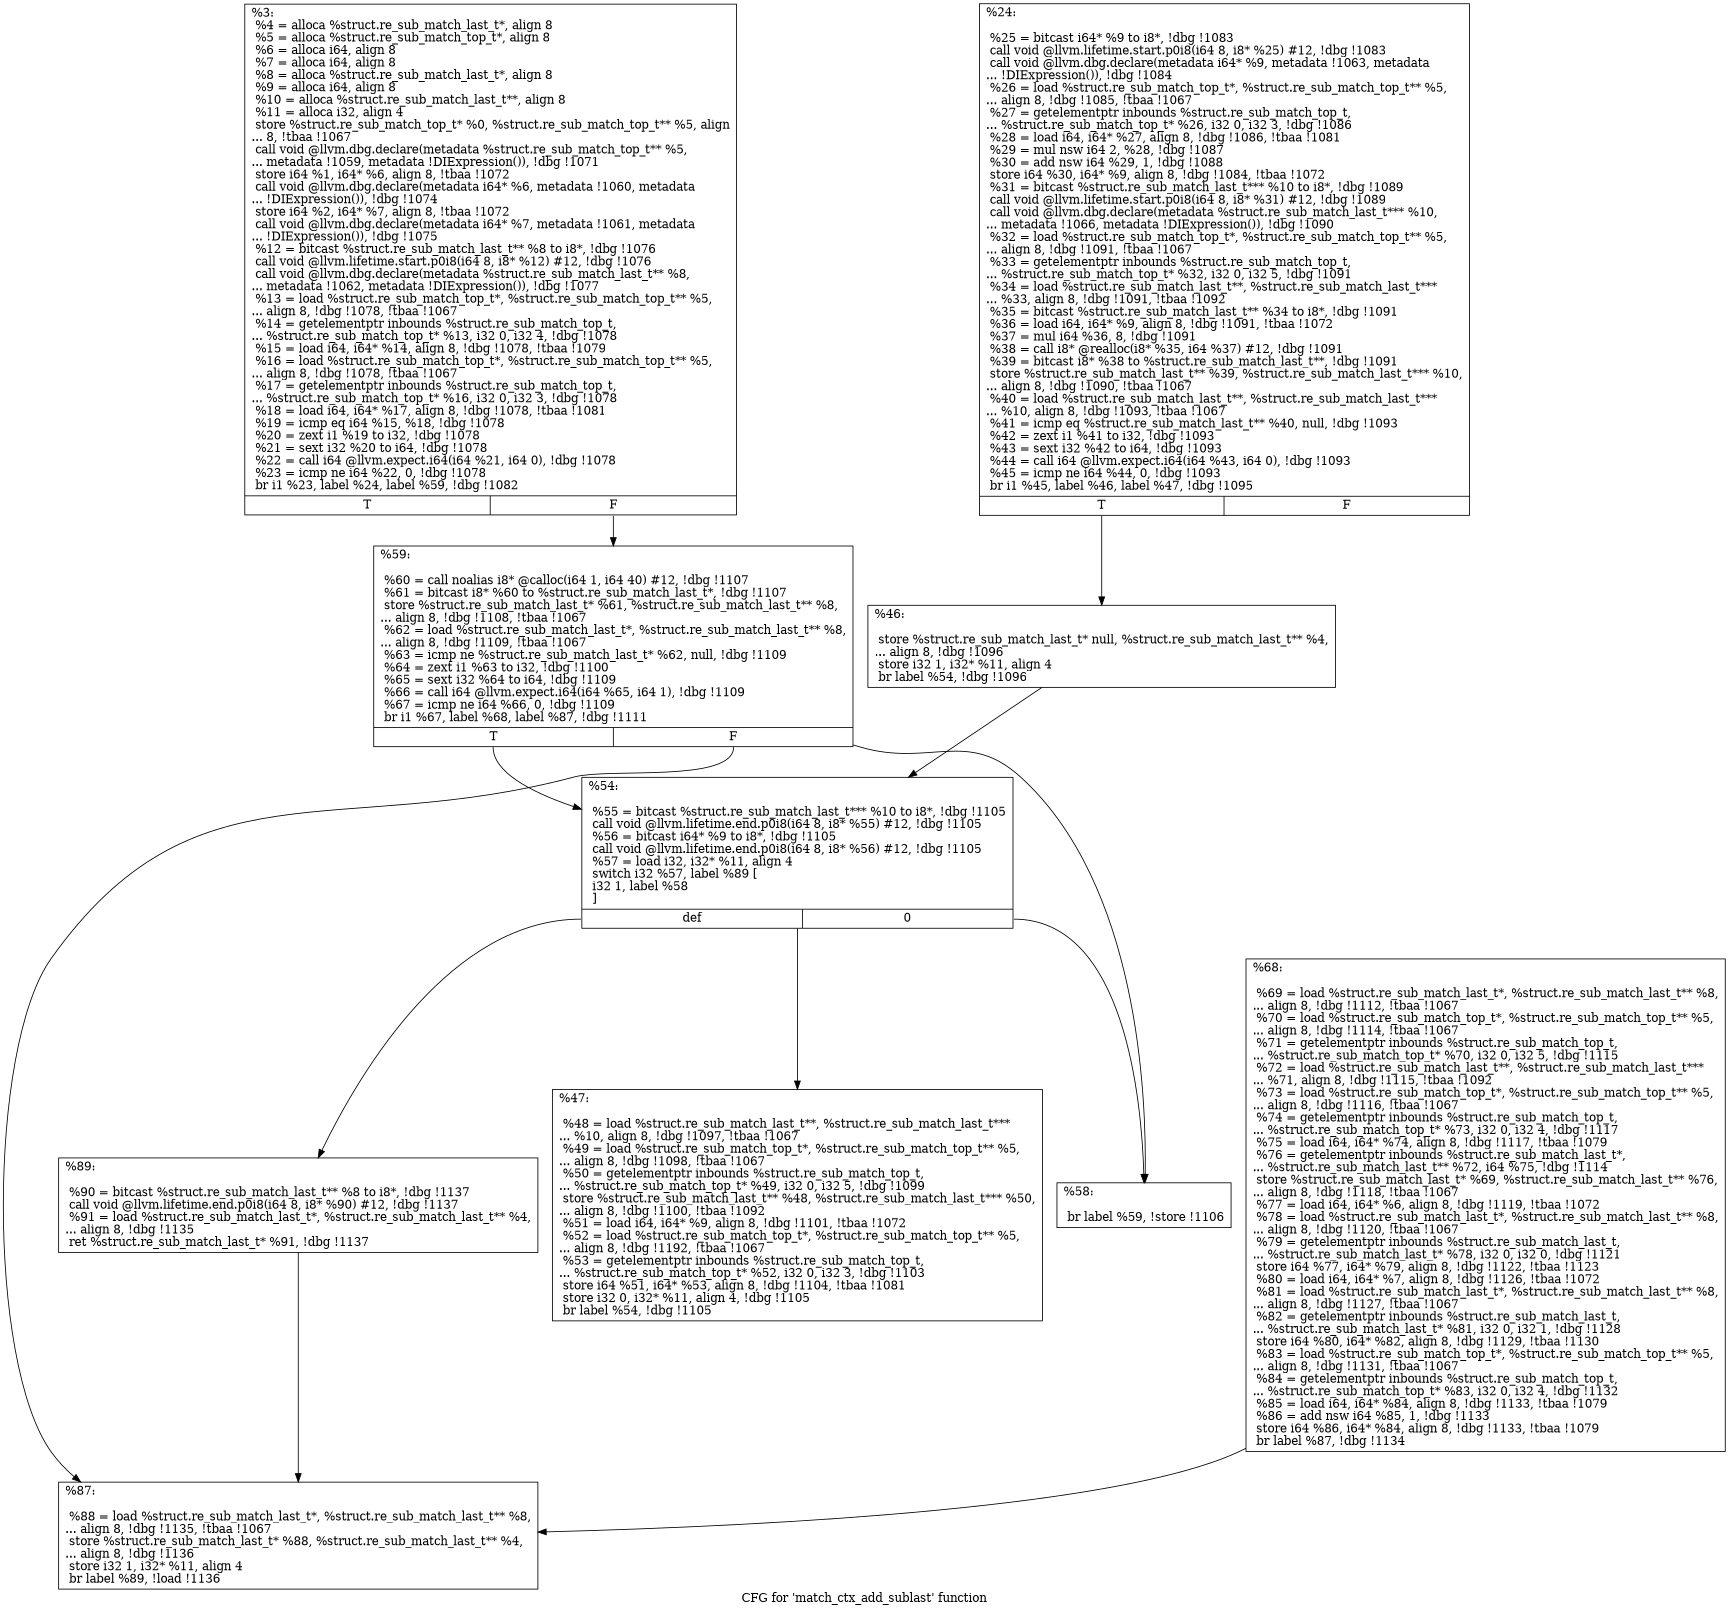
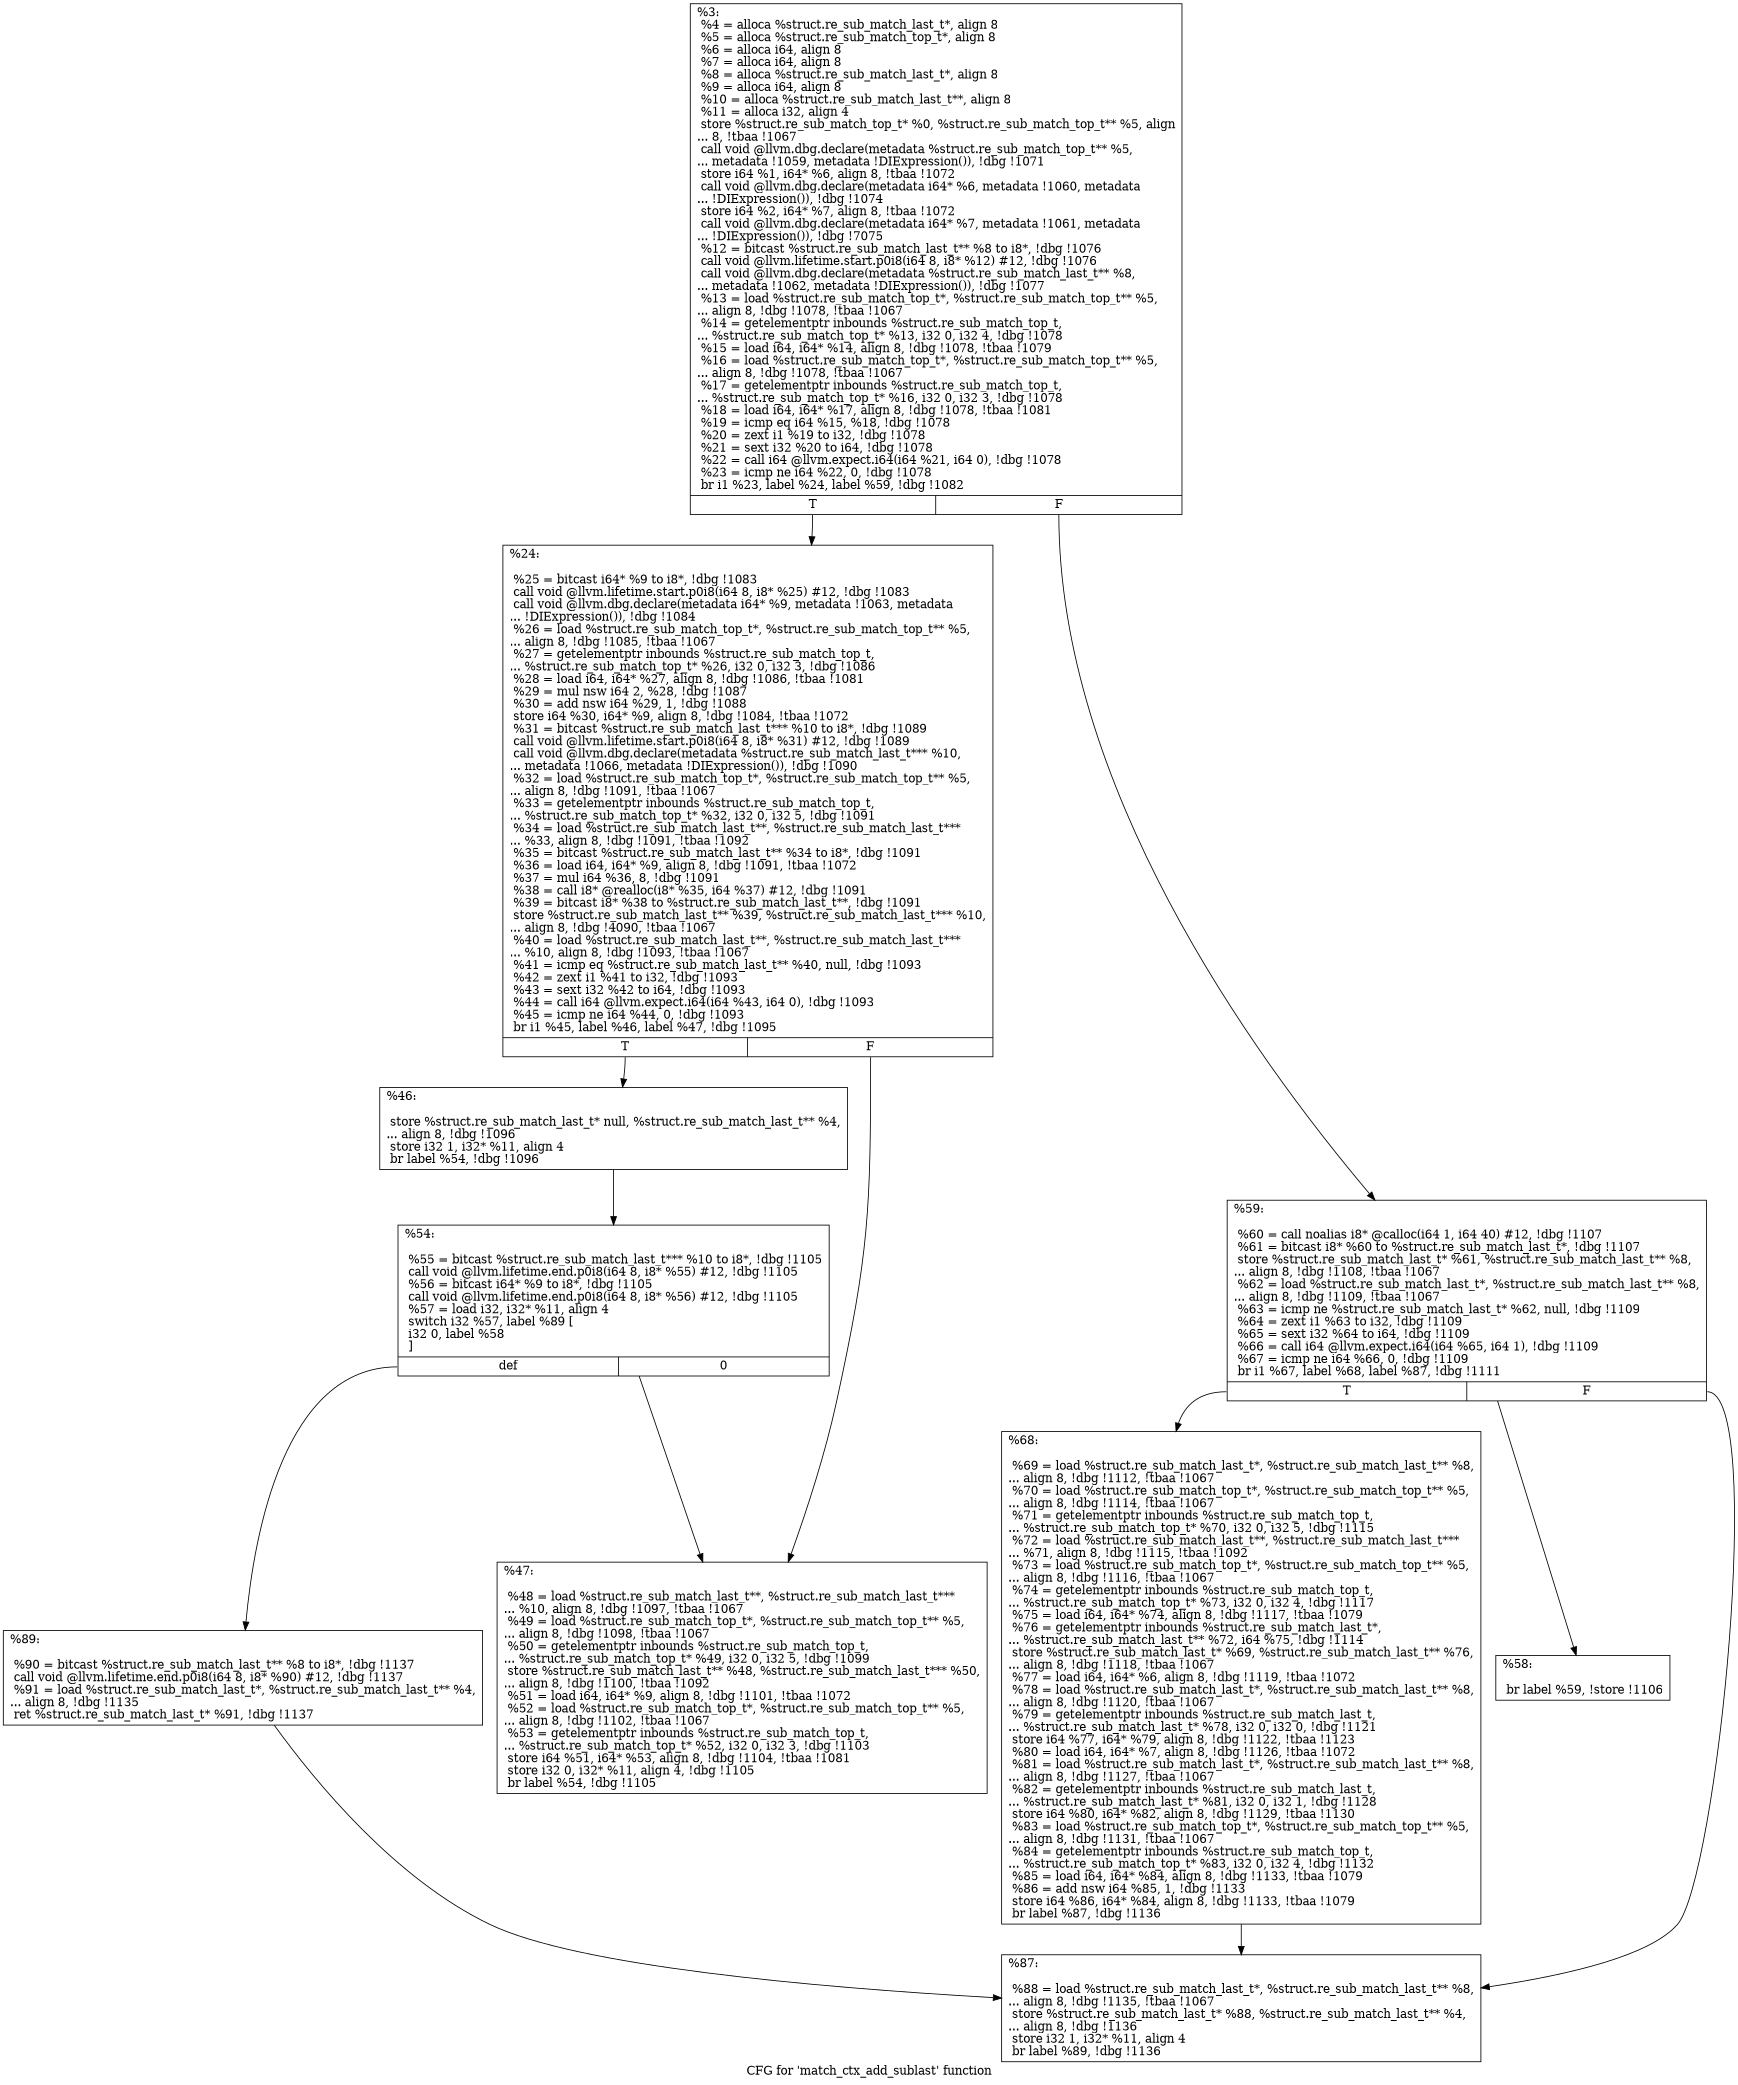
(345, 237) -> (790, 237)
(1089, 387) -> (613, 928)
none -> (812, 526)
(495, 668) -> (1348, 1322)
(521, 783) -> (1197, 1399)
(639, 887) -> (455, 1335)
(1120, 1020) -> none
(662, 1249) -> (607, 1721)
none -> (855, 1310)
(1329, 1442) -> (1085, 1914)
(143, 1579) -> (1085, 2052)
